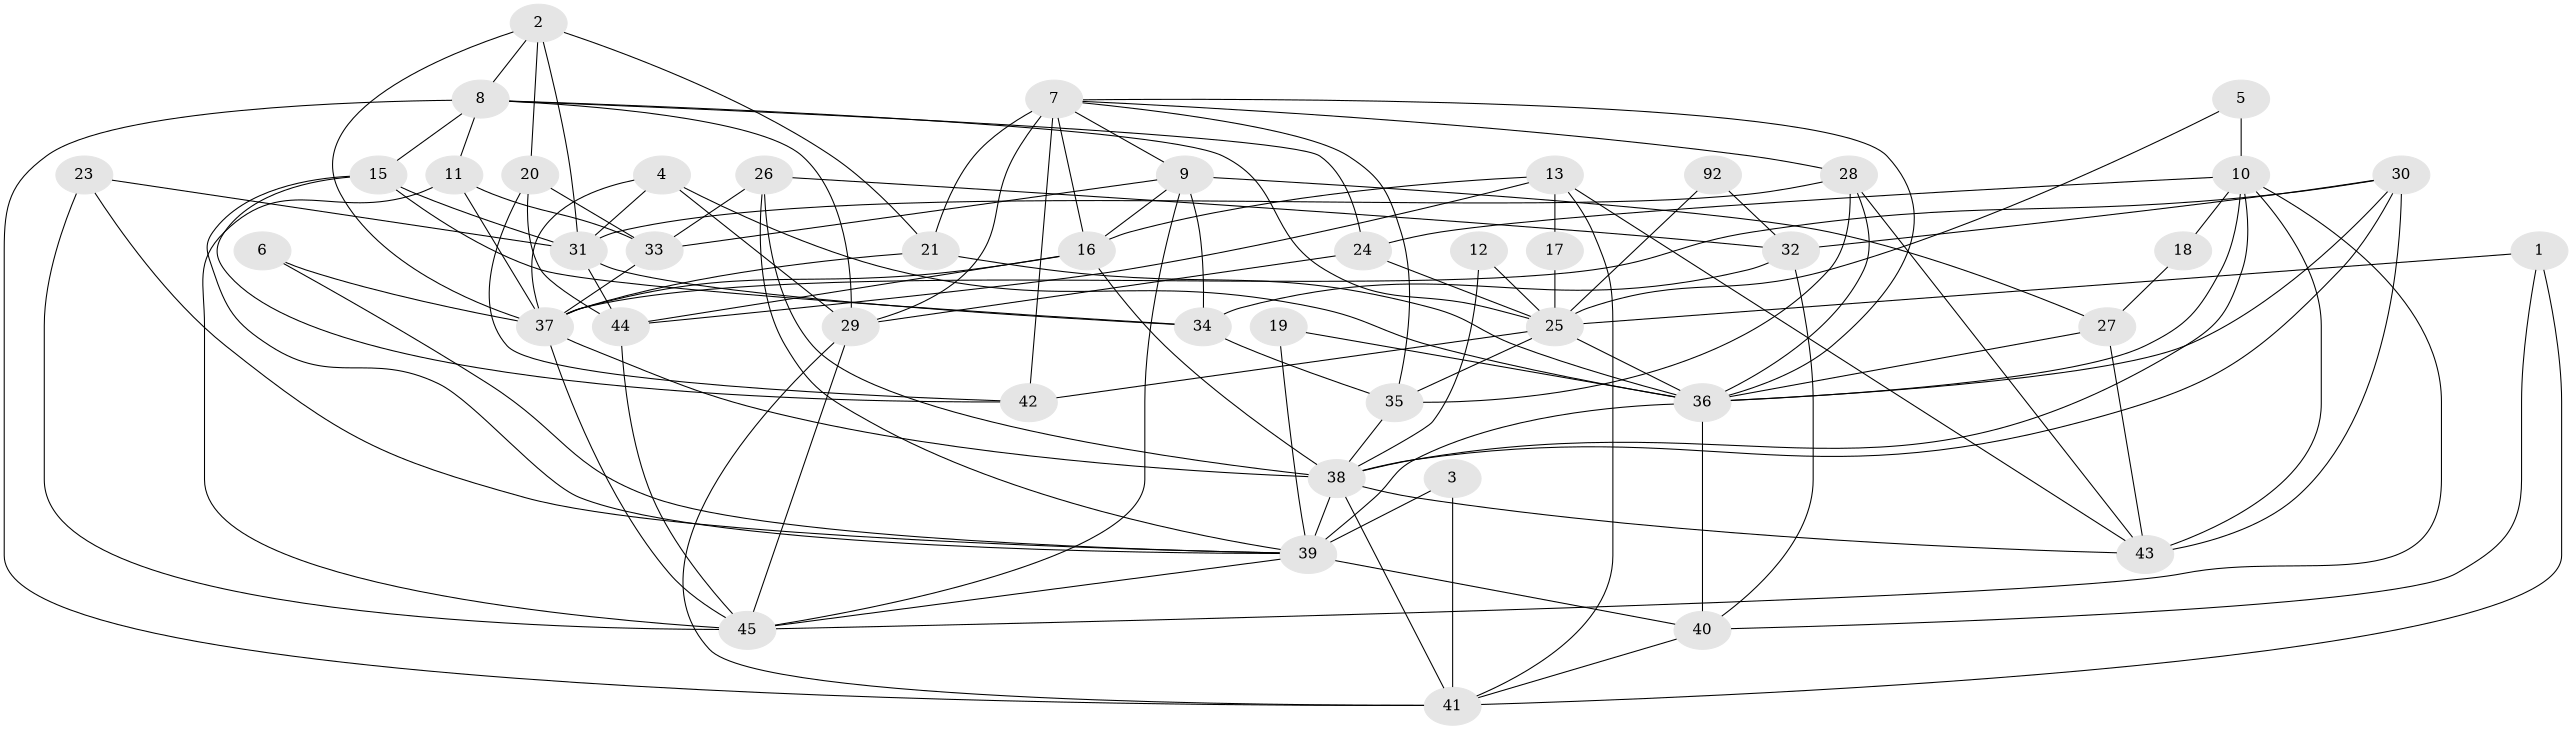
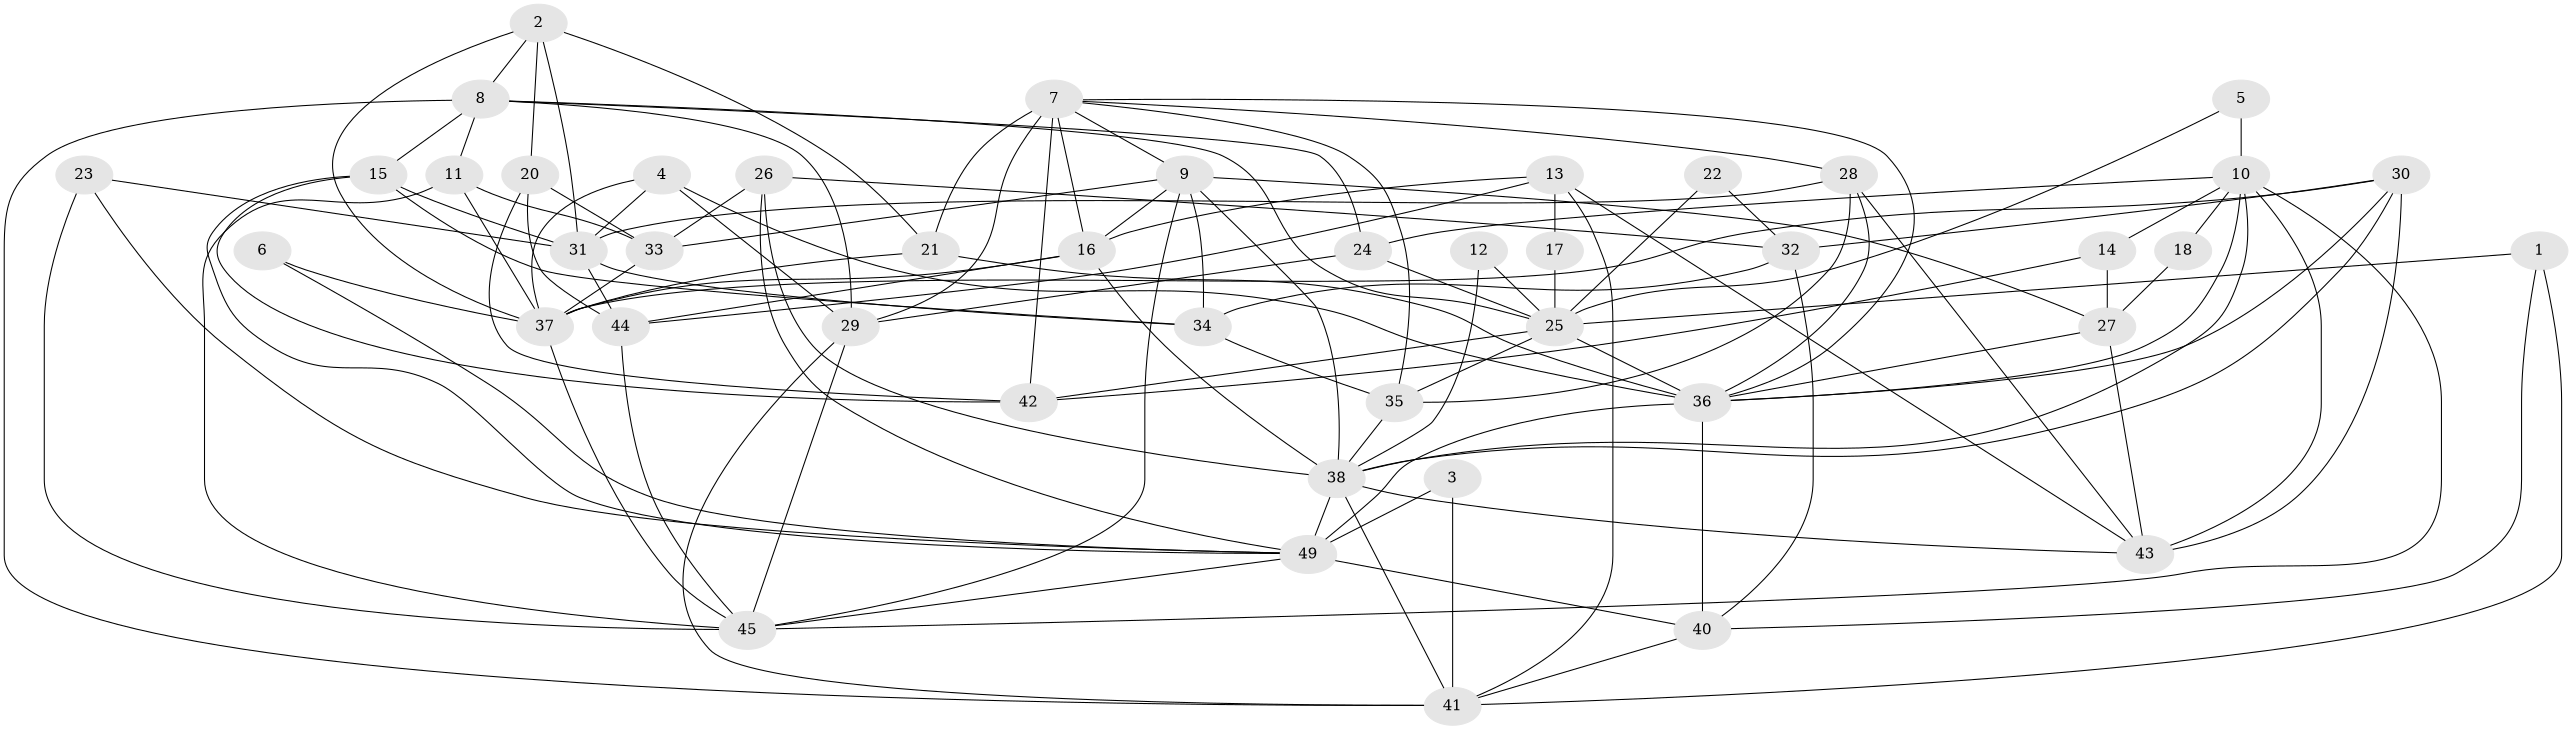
(1713, 175) -> (1713, 175)
none -> (2107, 251)
(1279, 327) -> none
(931, 443) -> (1321, 318)
(1308, 554) -> (1308, 554)
